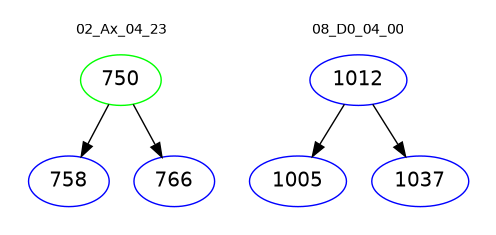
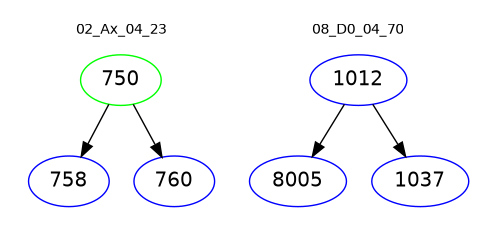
(358, 30) -> (358, 30)
(174, 181) -> (174, 181)
(298, 181) -> (298, 181)
